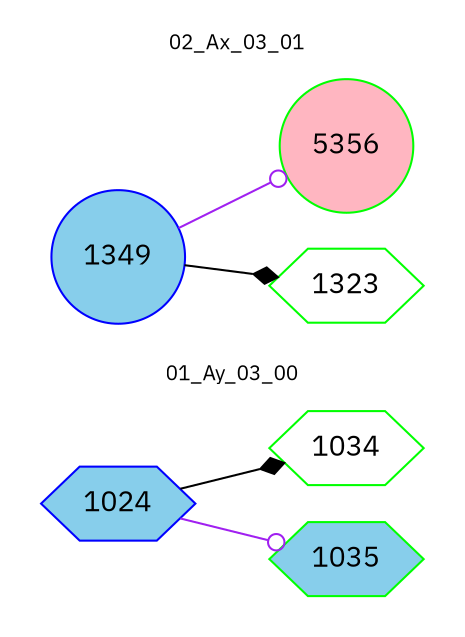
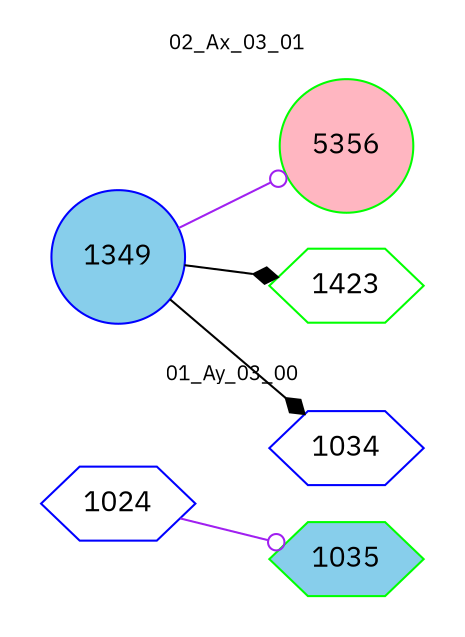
(347, 286) -> (347, 286)
(347, 448) -> (347, 448)
(220, 479) -> (251, 368)
(118, 504) -> (118, 504)
